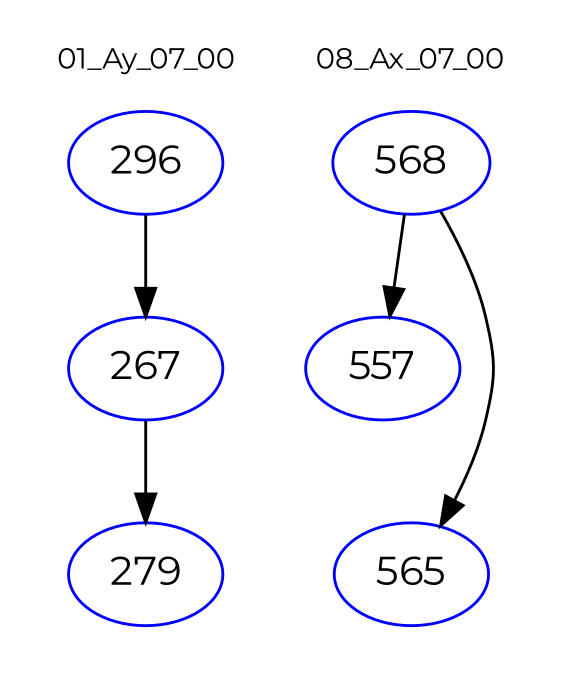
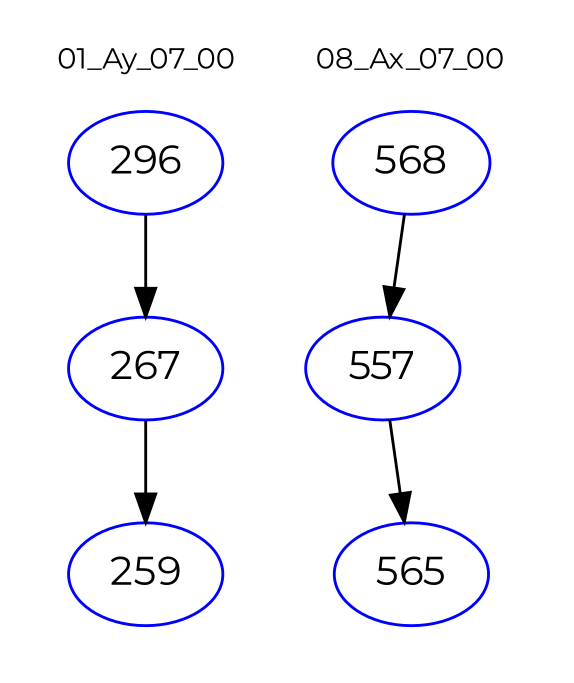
(493, 354) -> (395, 457)
(146, 574) -> (146, 574)
